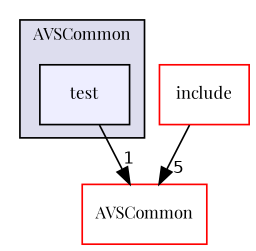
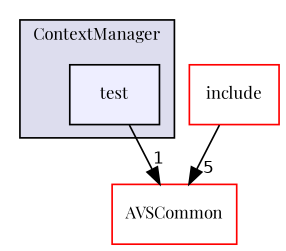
(82, 36) -> (97, 36)
